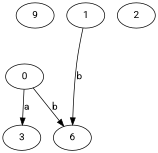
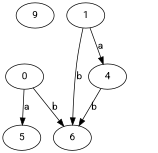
(136, 15) -> none
none -> (108, 77)
(22, 138) -> (22, 138)
